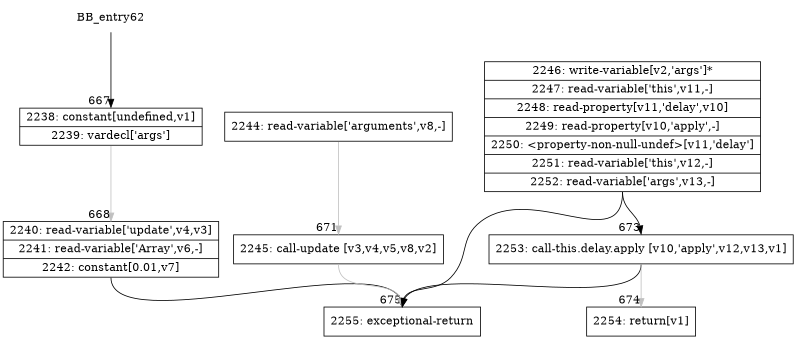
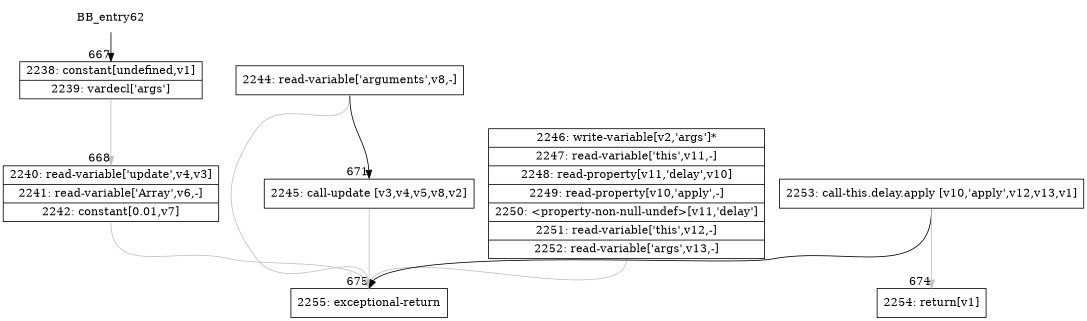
(339, 184) -> (358, 133)
none -> (232, 200)
(629, 210) -> none
(501, 212) -> (502, 274)
(253, 293) -> (230, 259)
